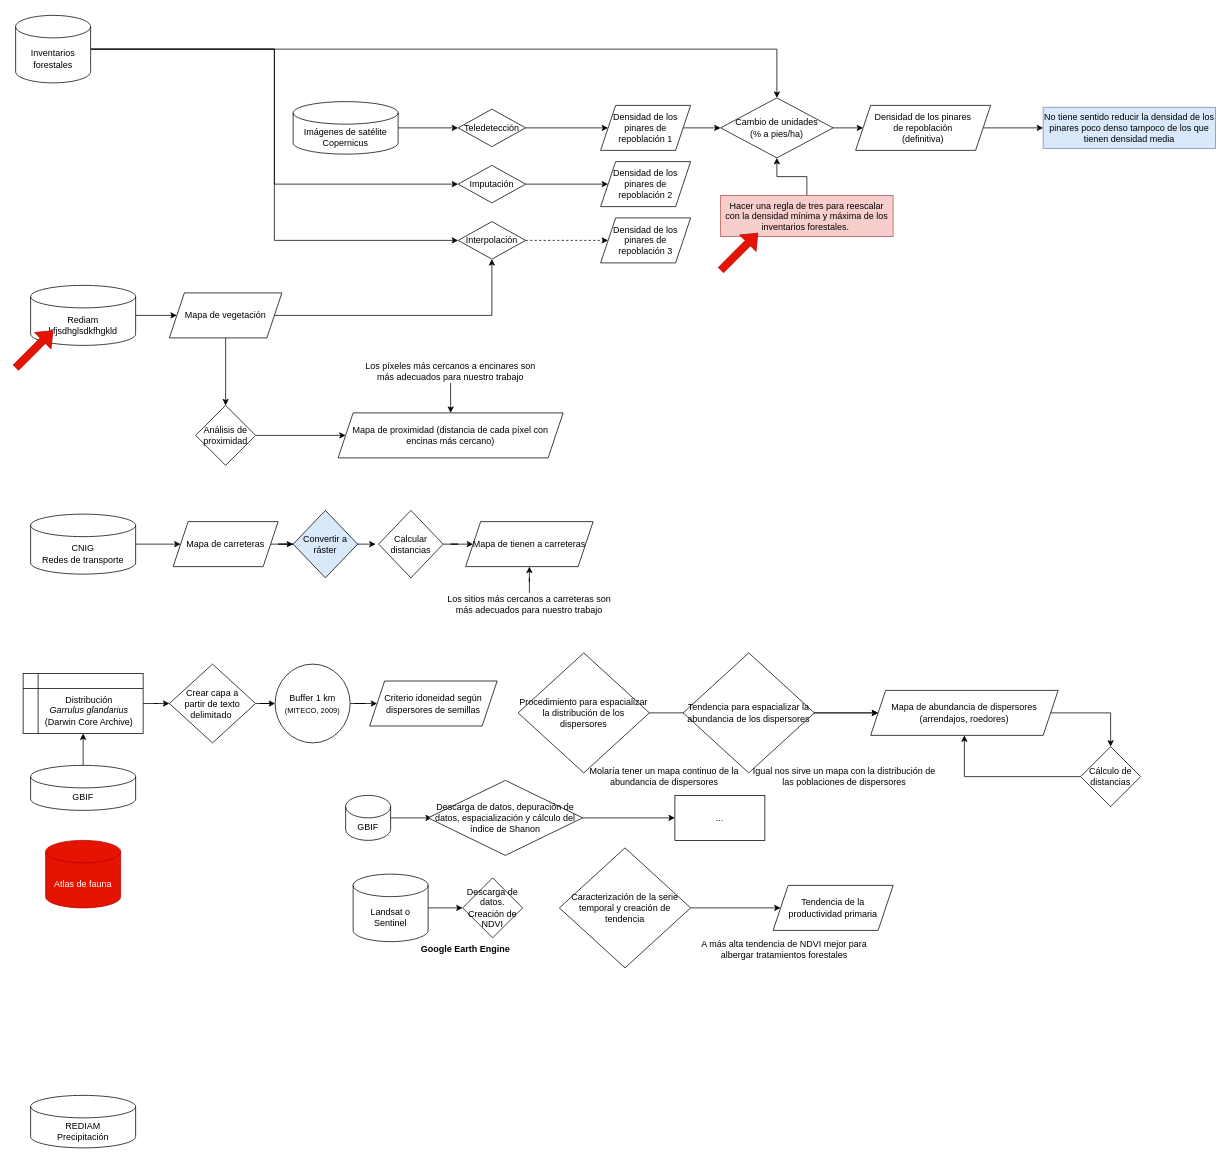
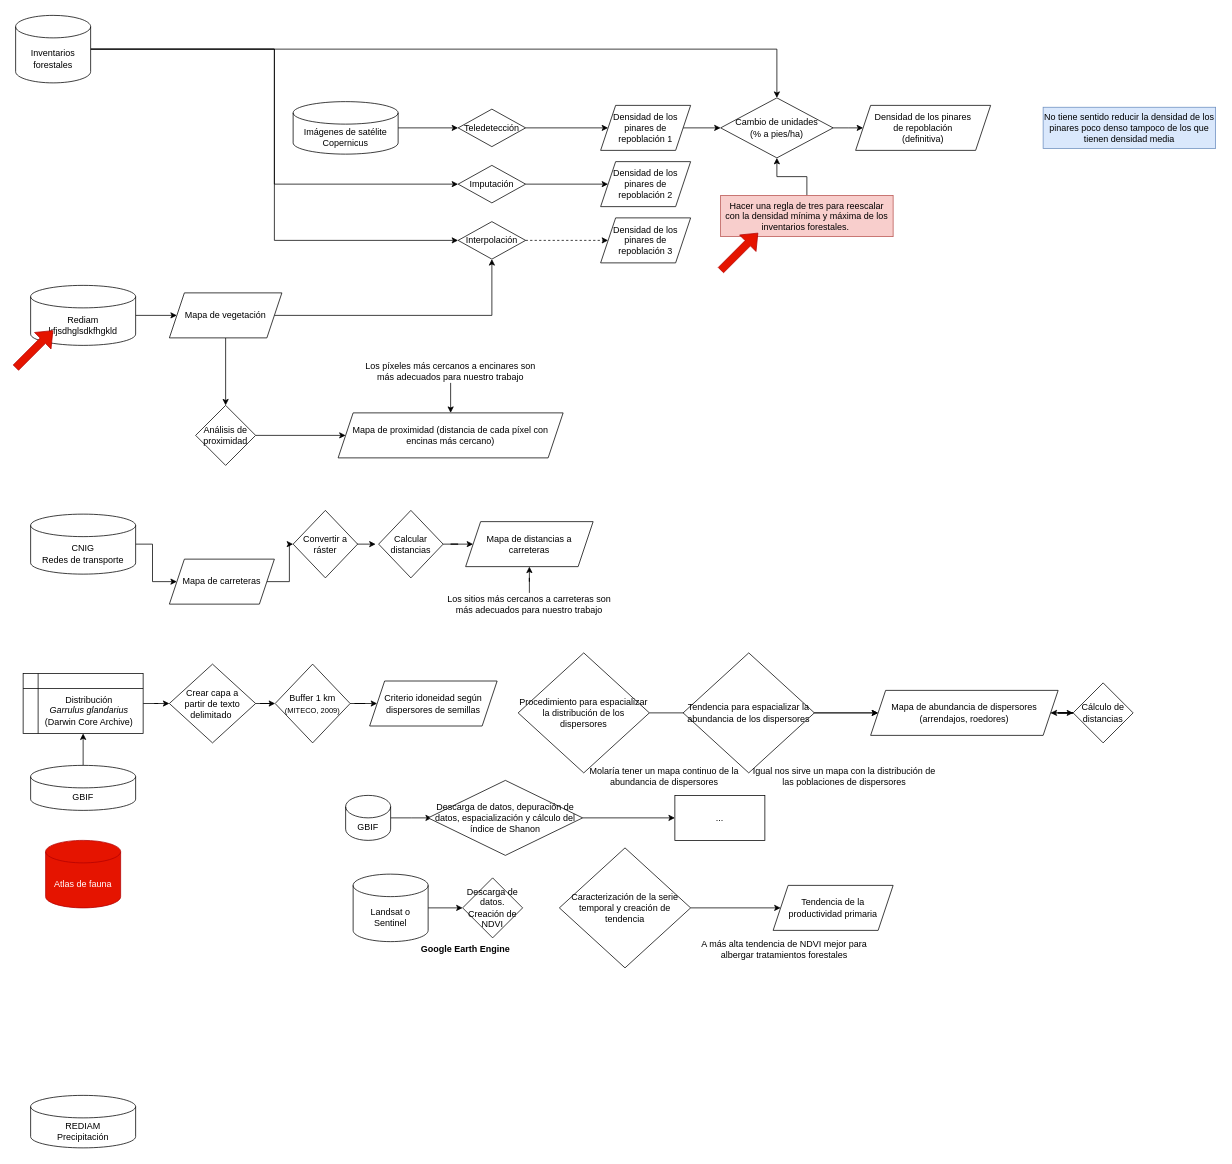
(1036, 128) -> none
(225, 544) -> (222, 582)
(325, 544) -> (325, 544)
(529, 544) -> (529, 544)
(312, 704) -> (312, 704)
(1110, 777) -> (1103, 713)
